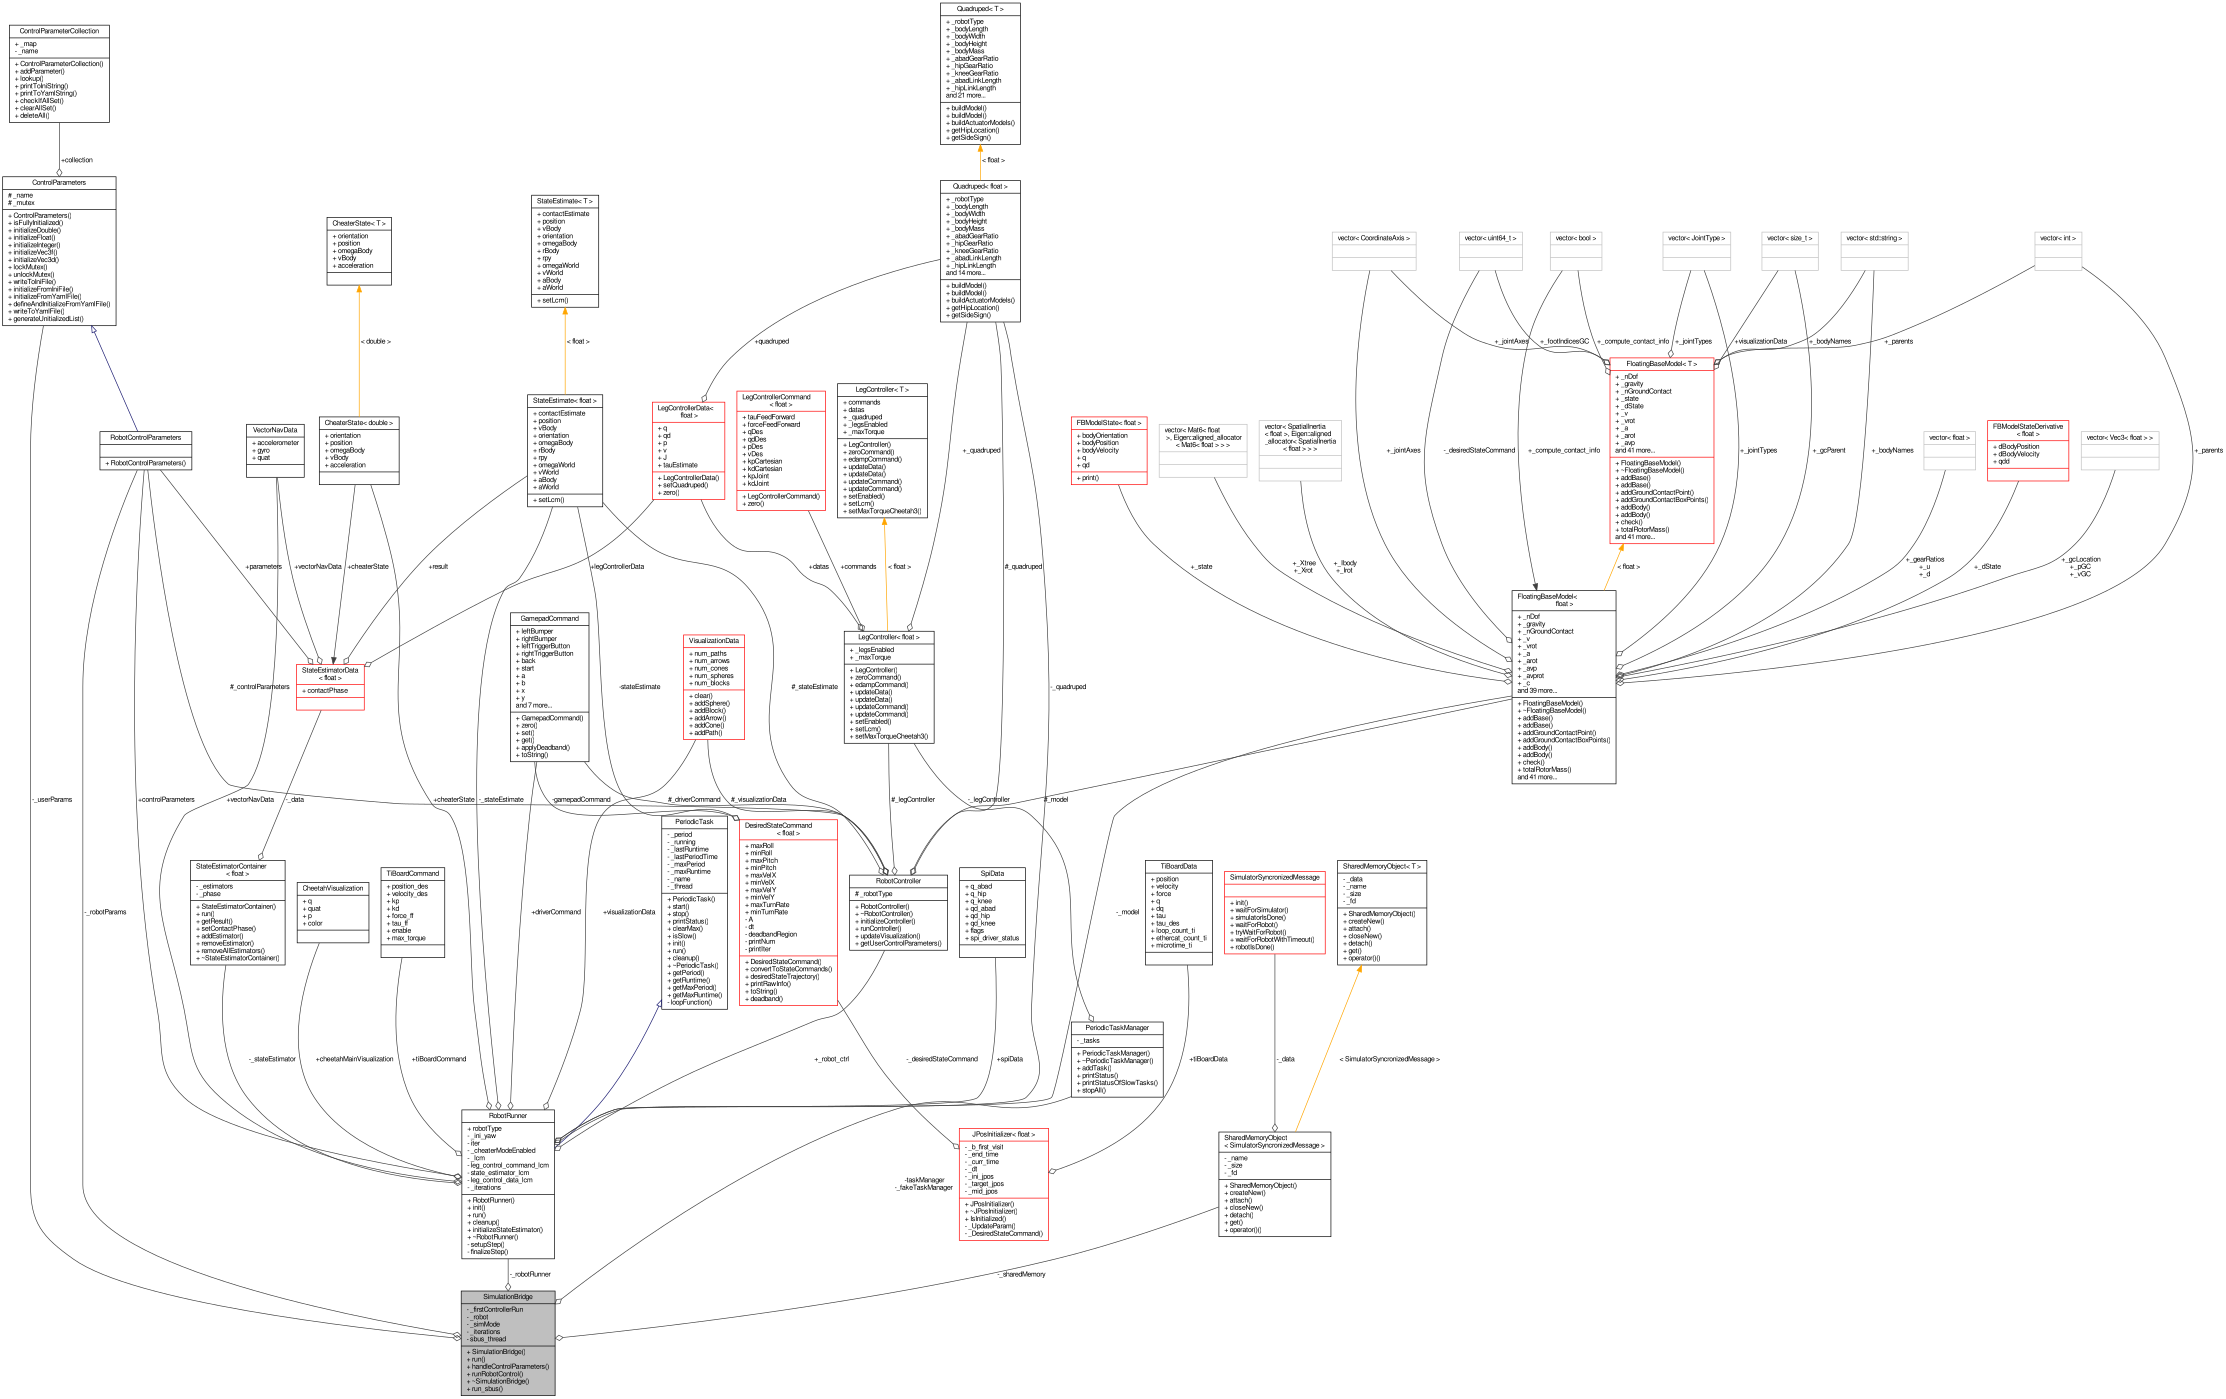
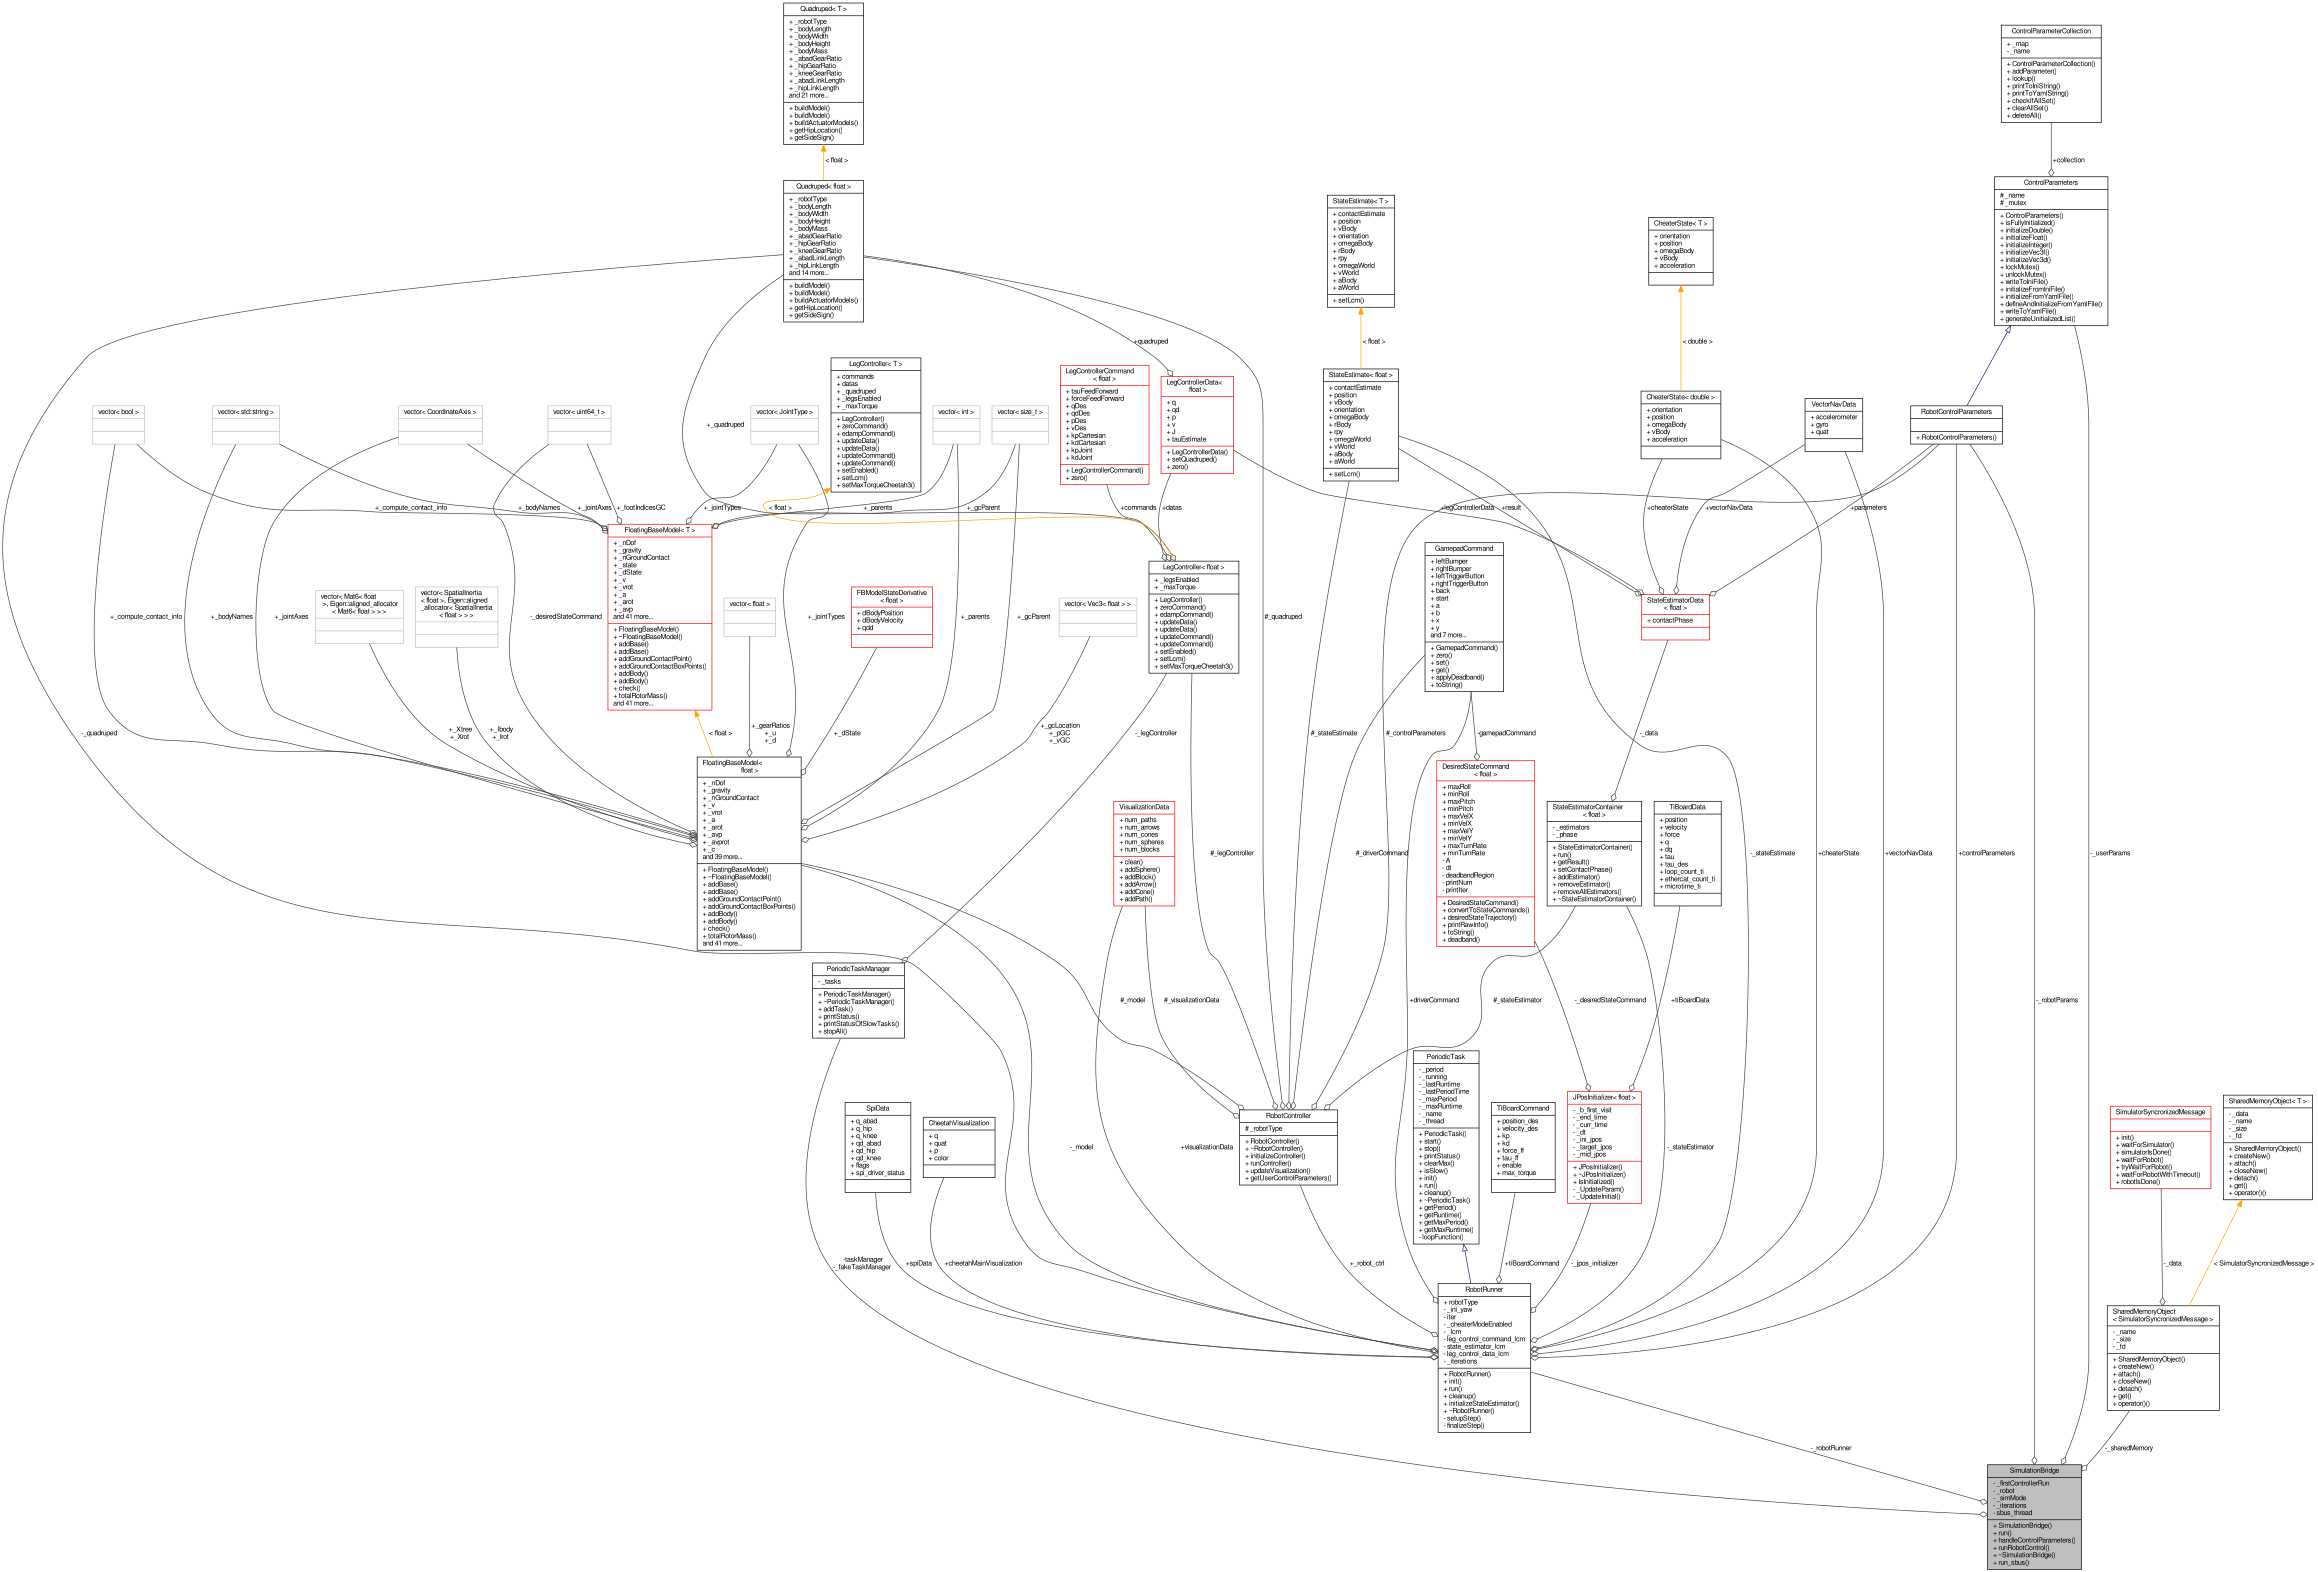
(1760, 342) -> (983, 508)
(1518, 423) -> (264, 751)
(1109, 451) -> none
(345, 571) -> (1644, 522)
(603, 711) -> none
none -> (1479, 1026)
(1004, 1234) -> (1597, 1197)
none -> (1569, 1258)
